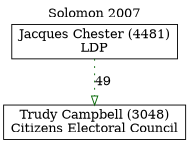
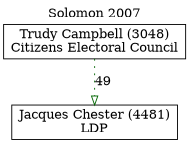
(95, 77) -> (95, 77)
